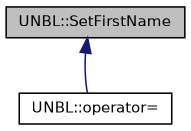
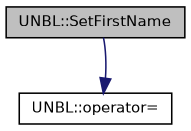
(85, 73) -> (106, 58)
